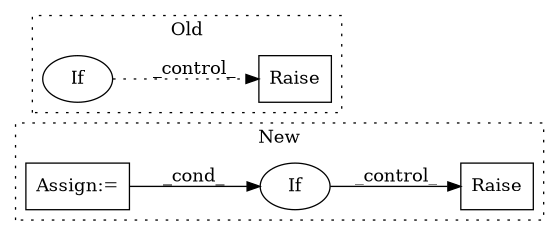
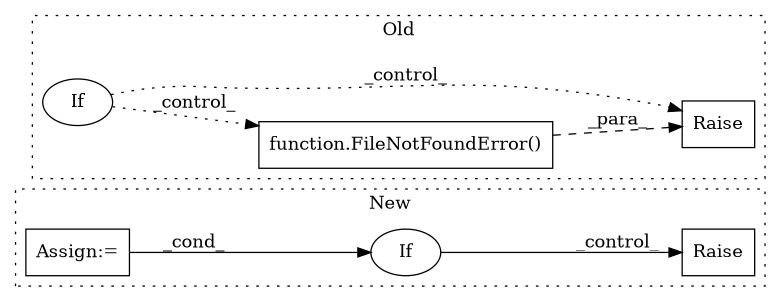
none -> (406, 145)
